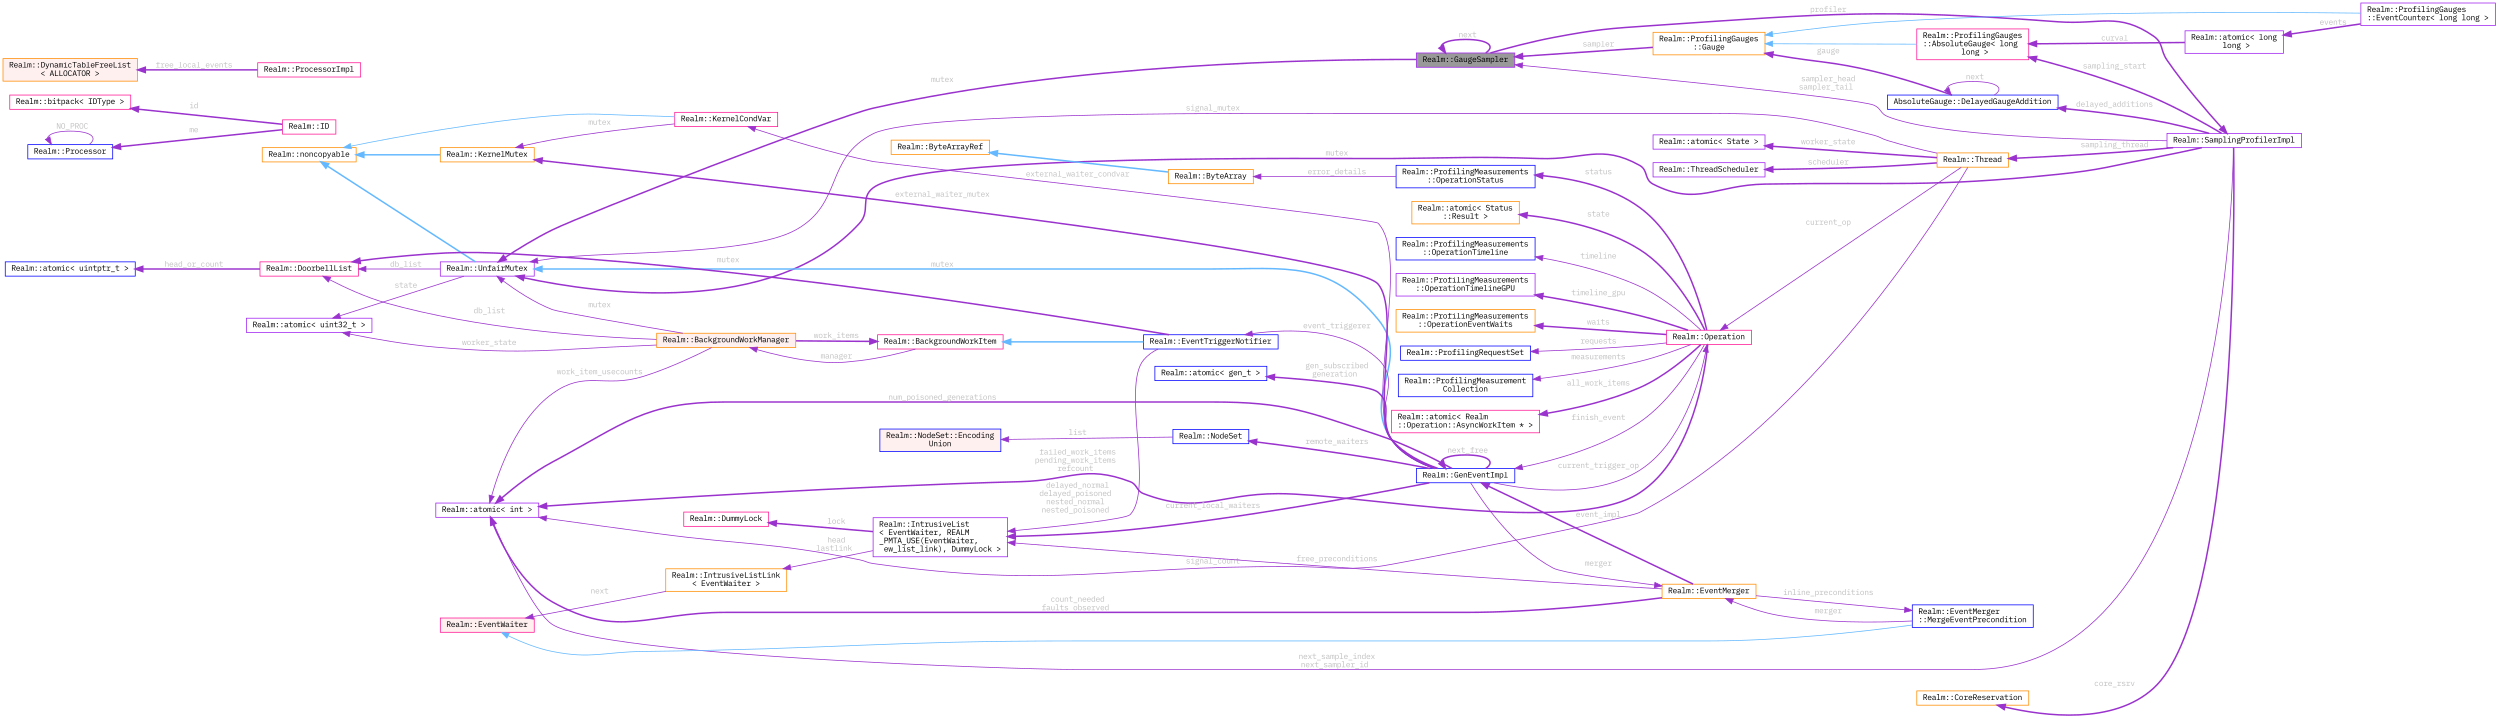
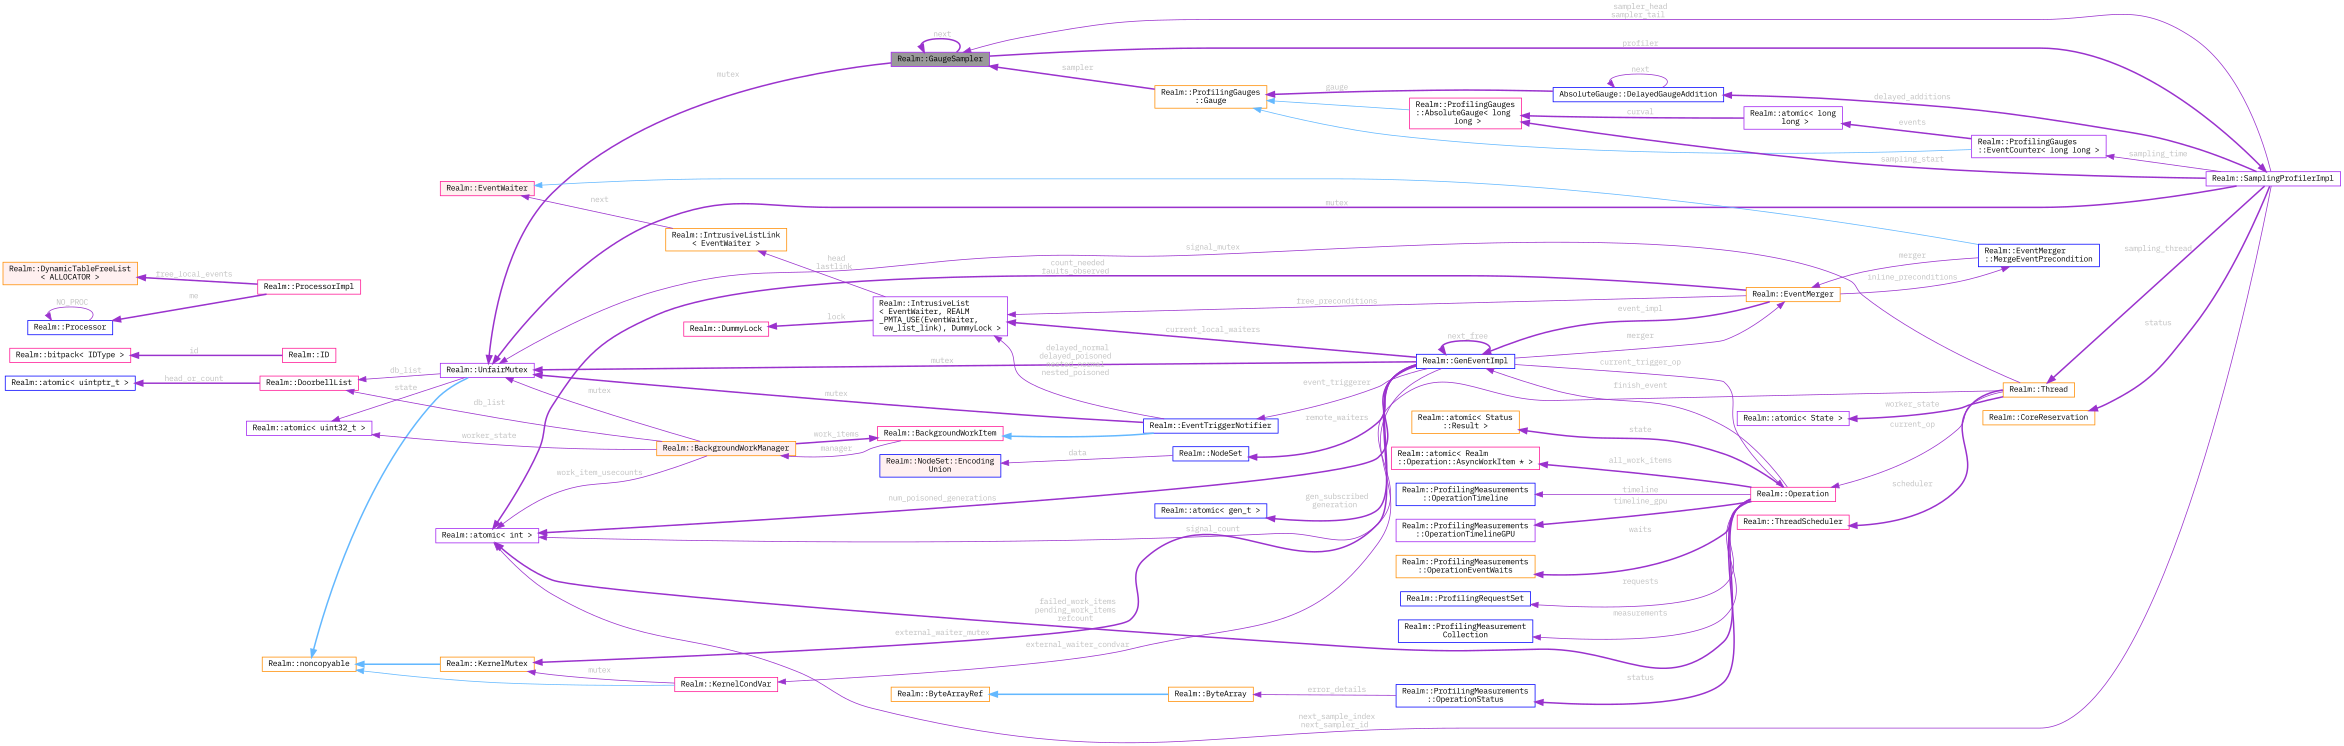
(201, 138) -> (194, 307)
none -> (2167, 164)
(1709, 170) -> (1793, 522)
(1058, 269) -> (979, 366)
(746, 274) -> (842, 401)
(1076, 433) -> (1076, 453)
(2113, 684) -> (2156, 323)
